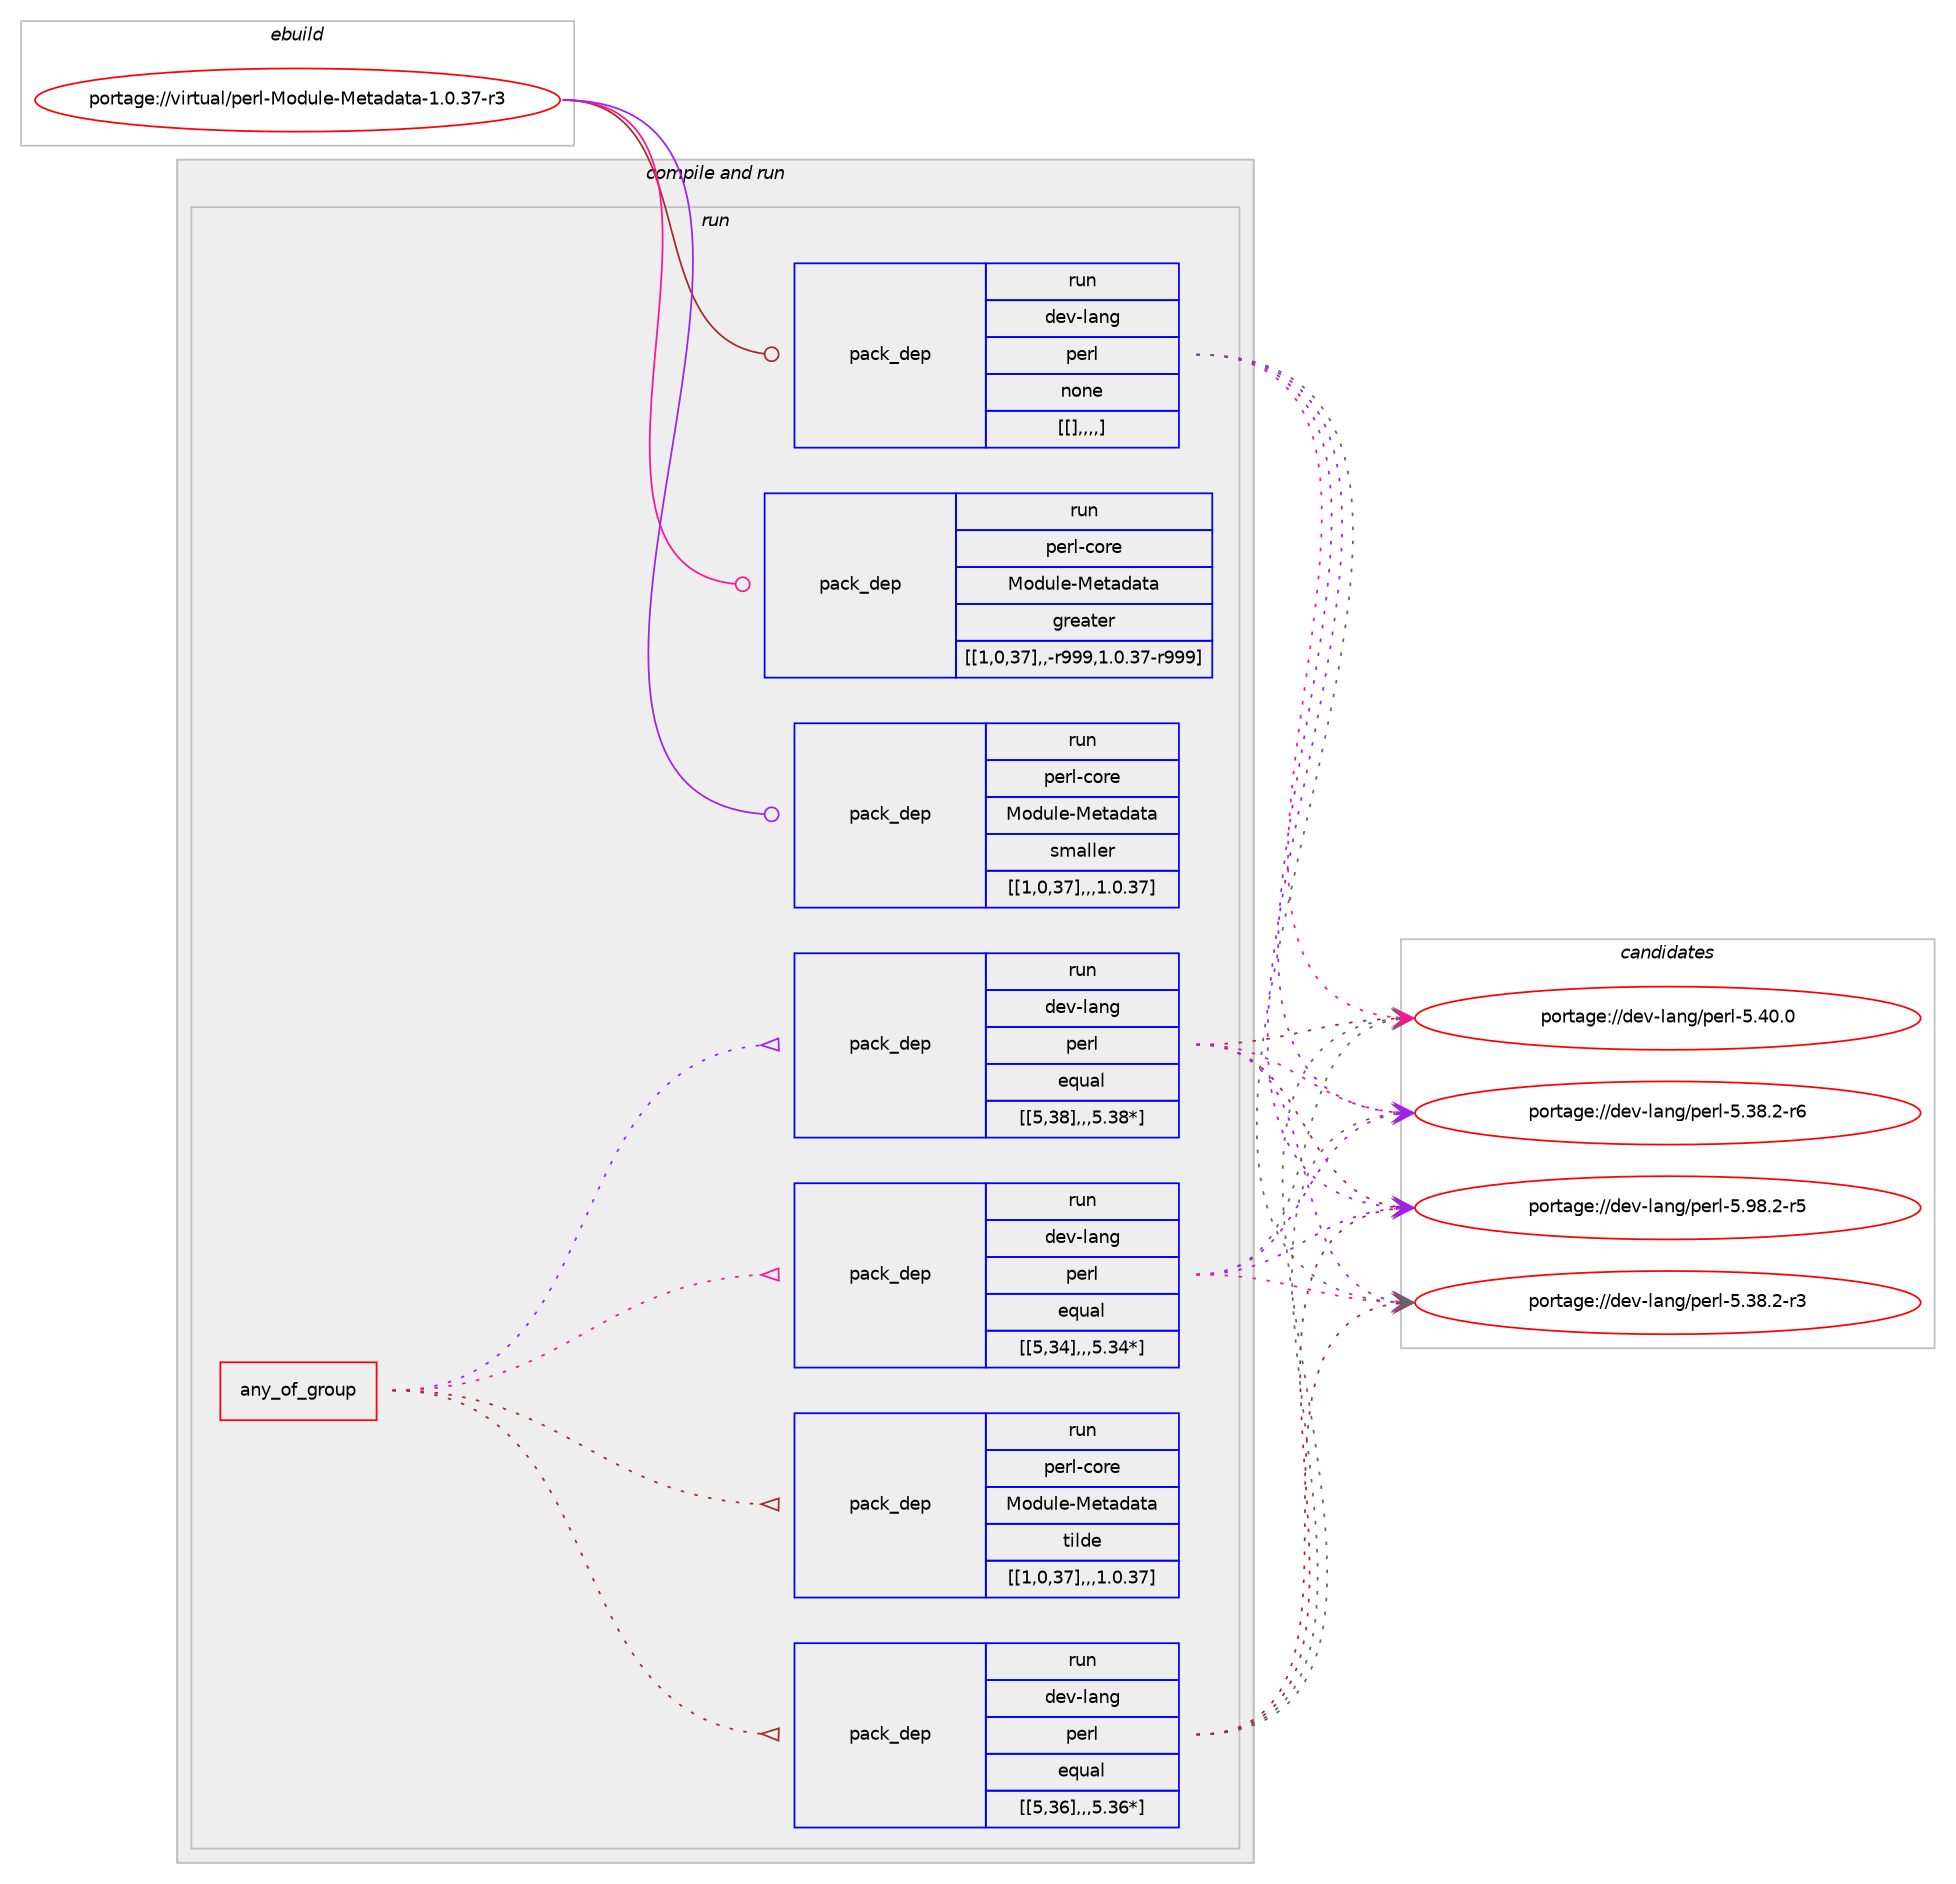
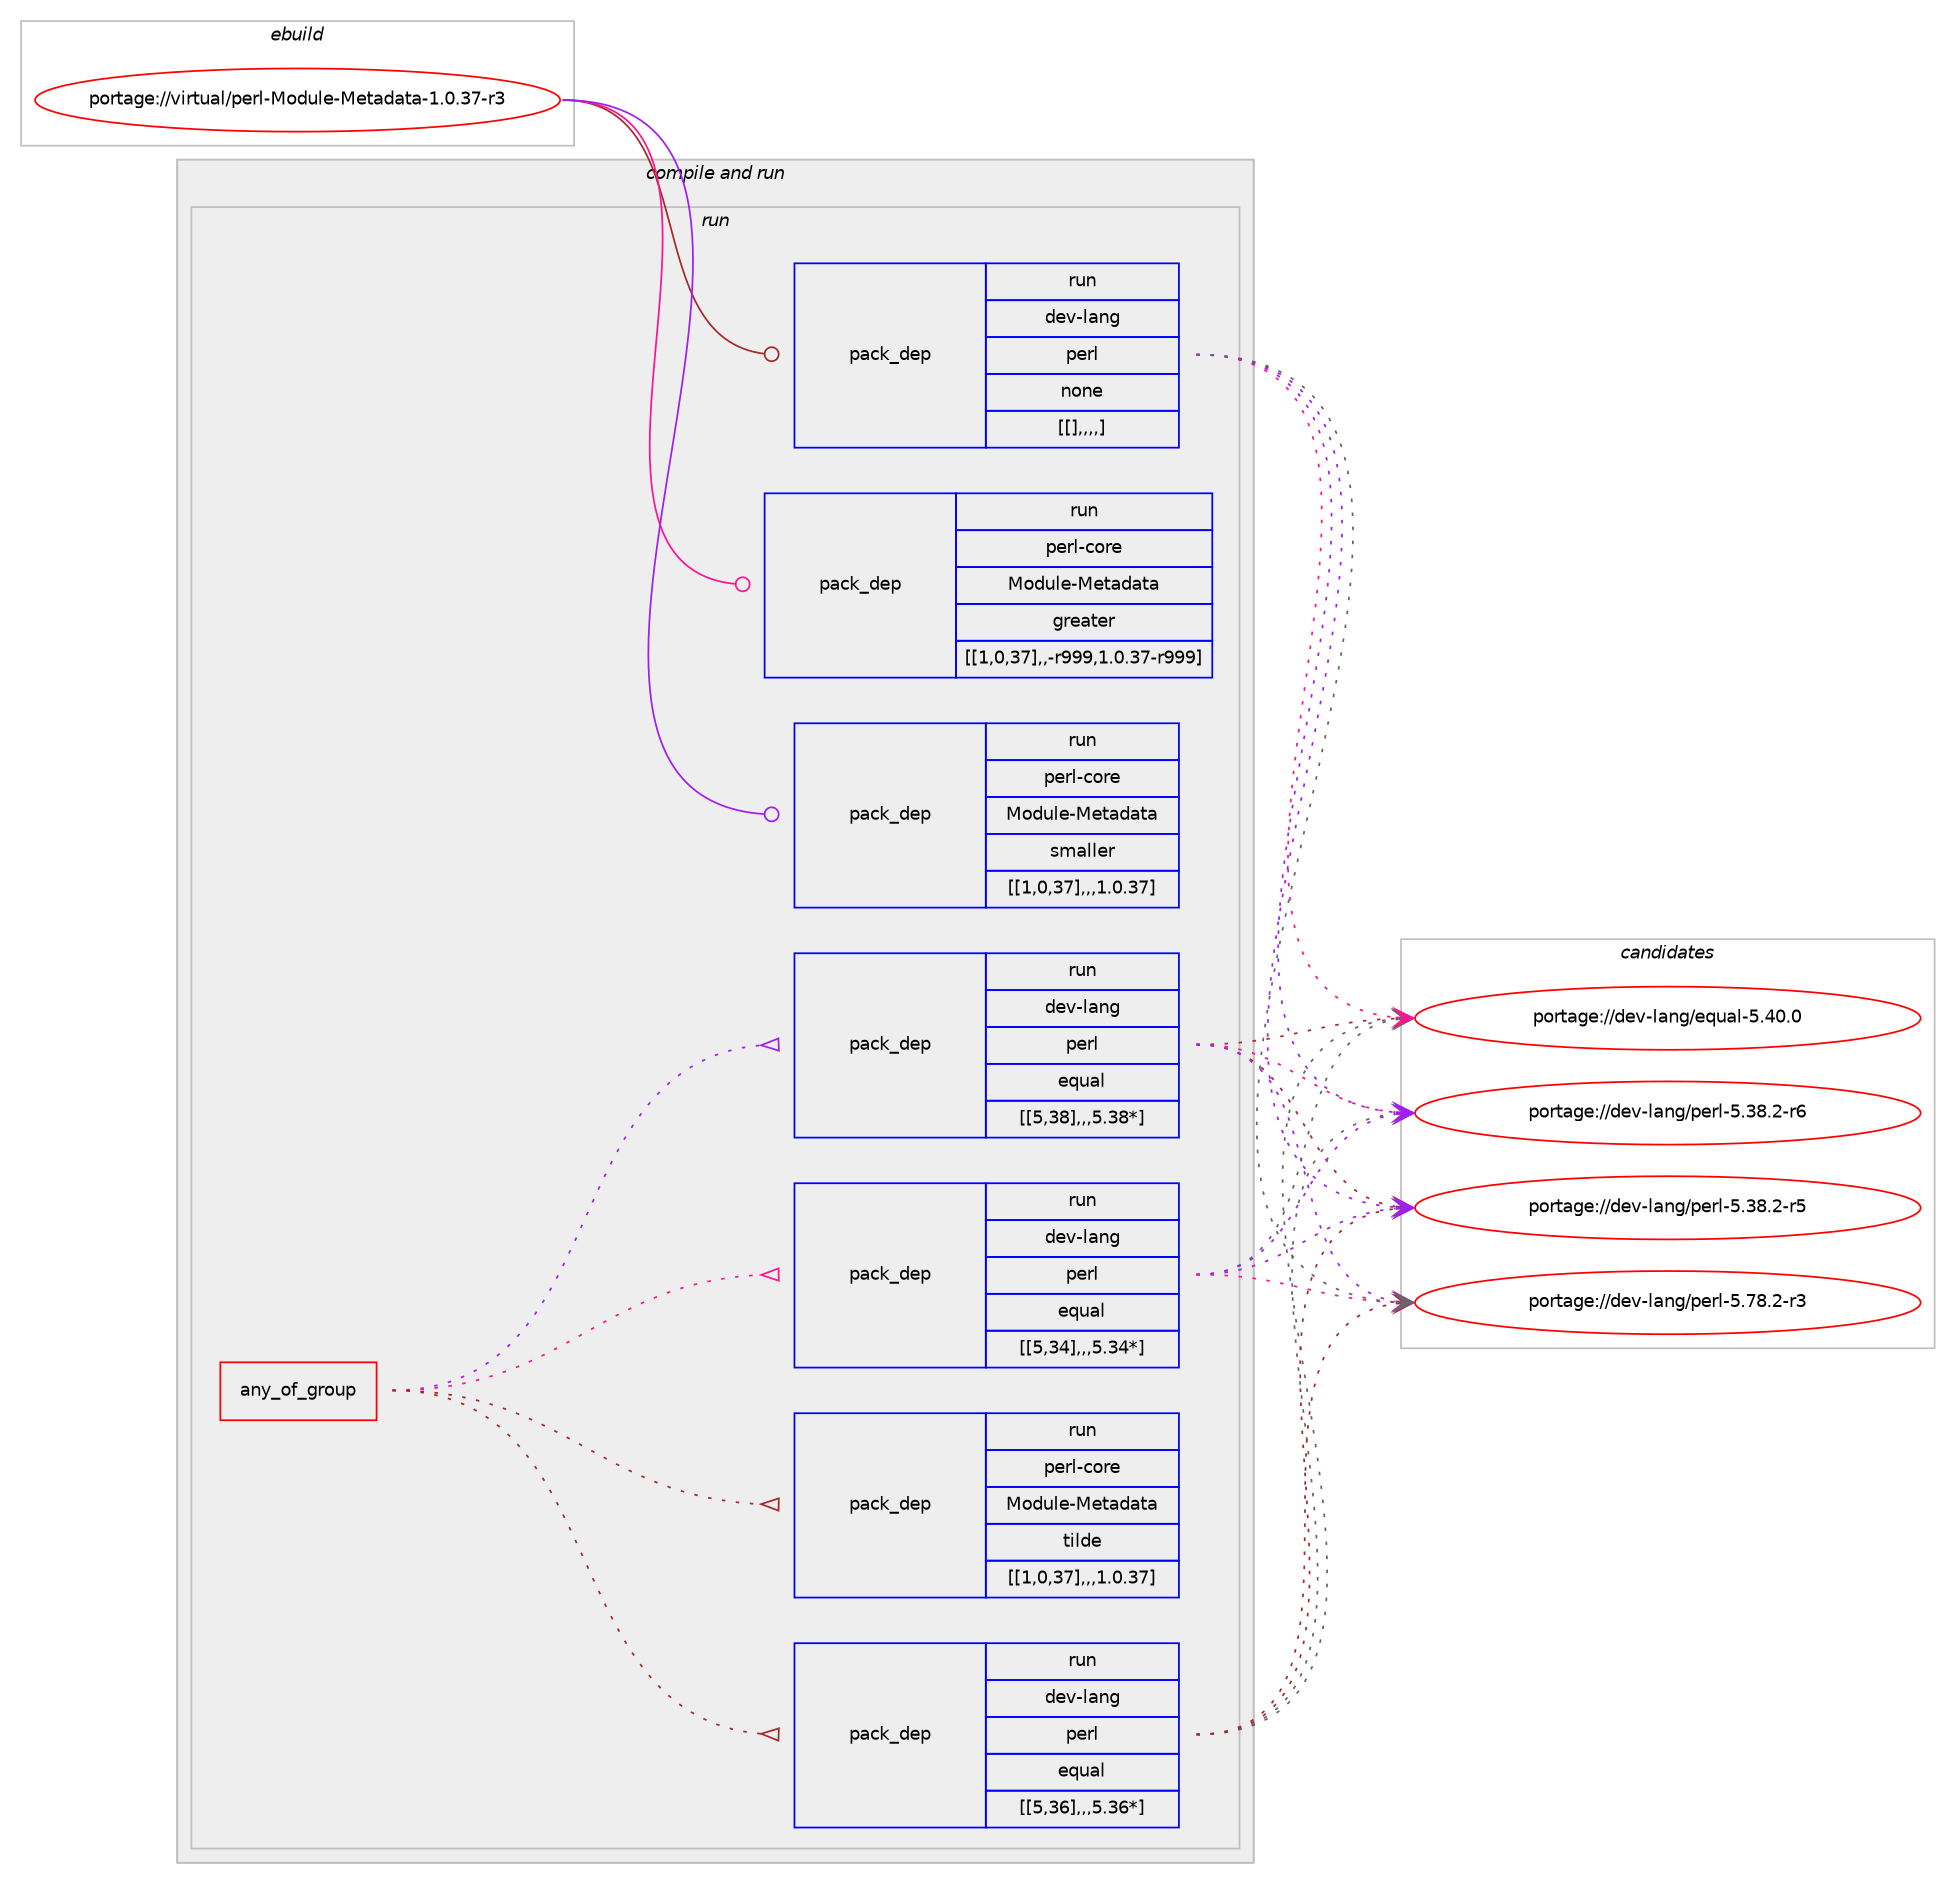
(1668, 1018) -> (1668, 1018)
(1668, 1208) -> (1668, 1208)
(1668, 1303) -> (1668, 1303)
